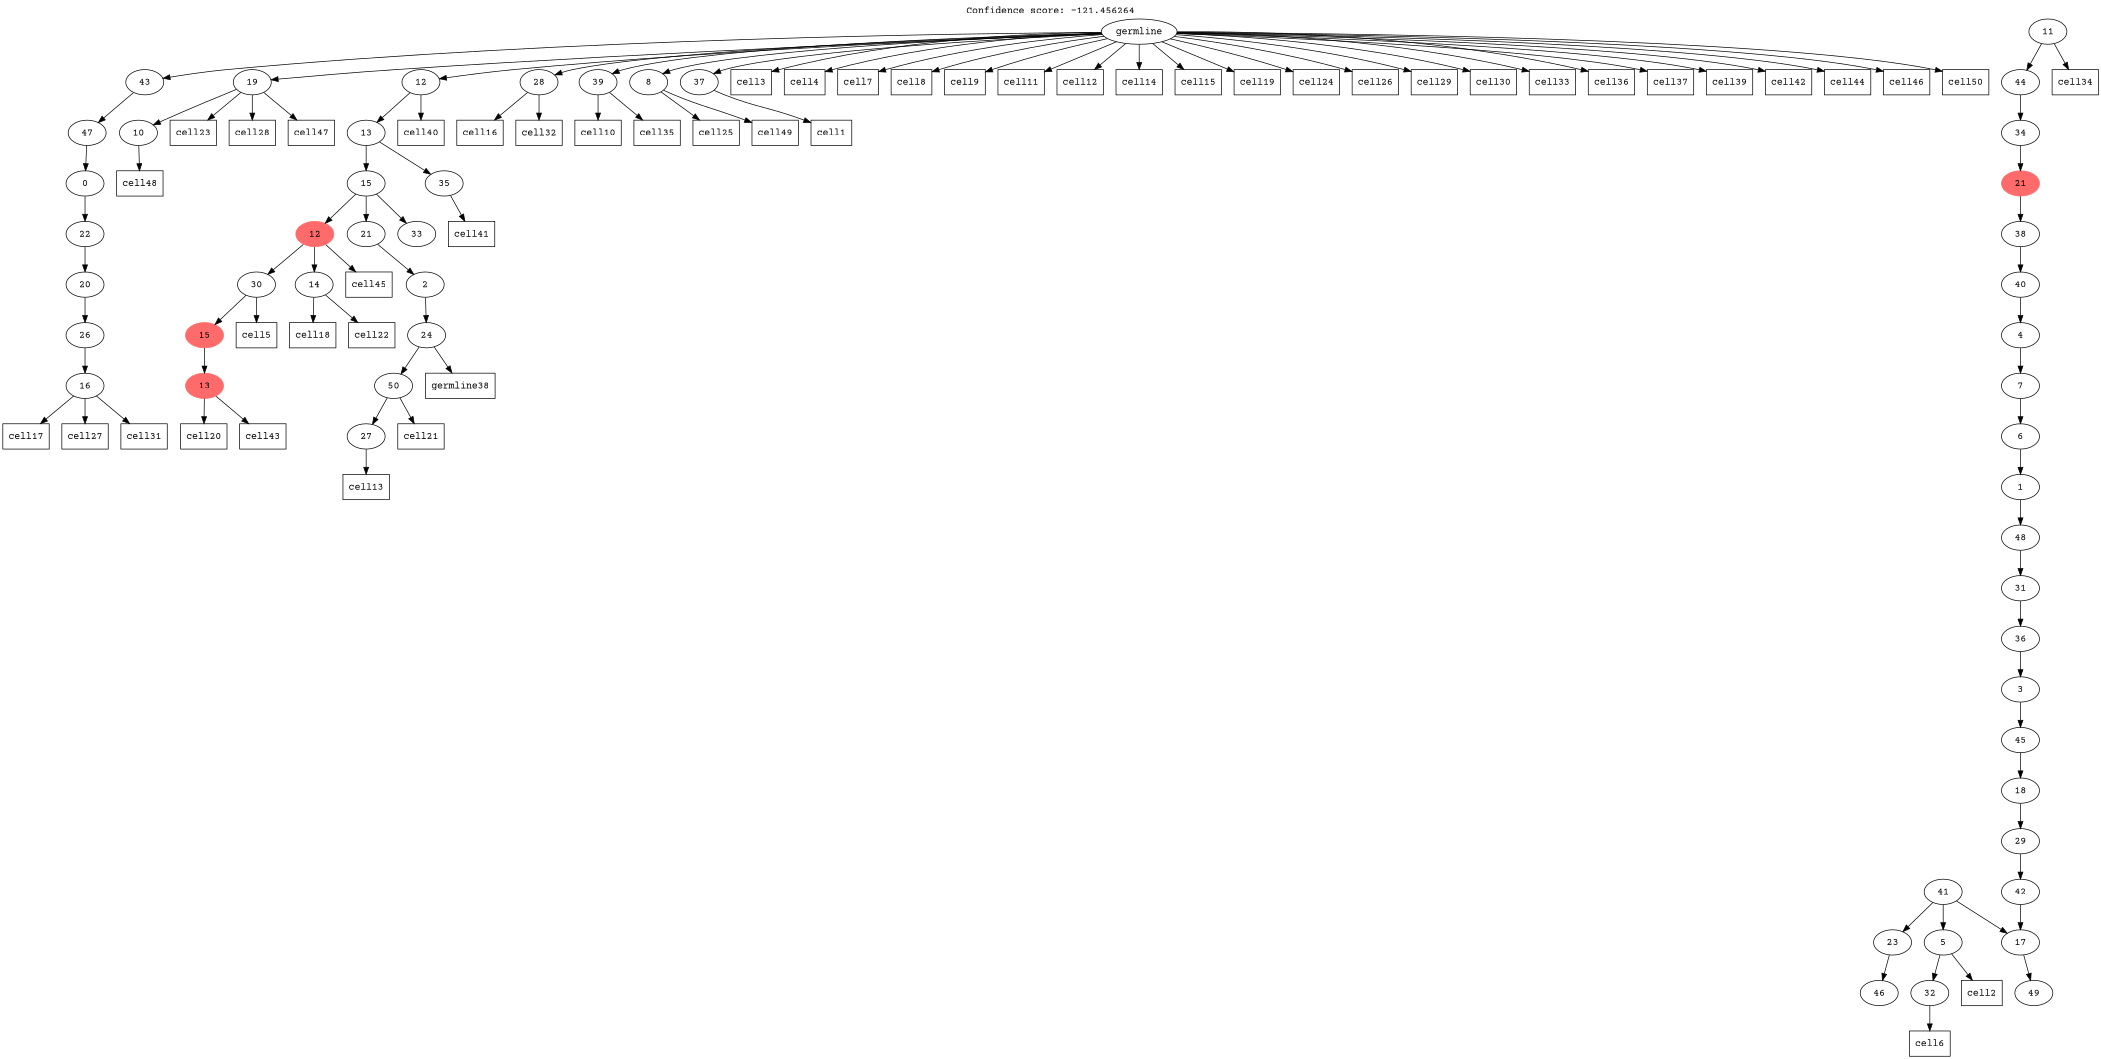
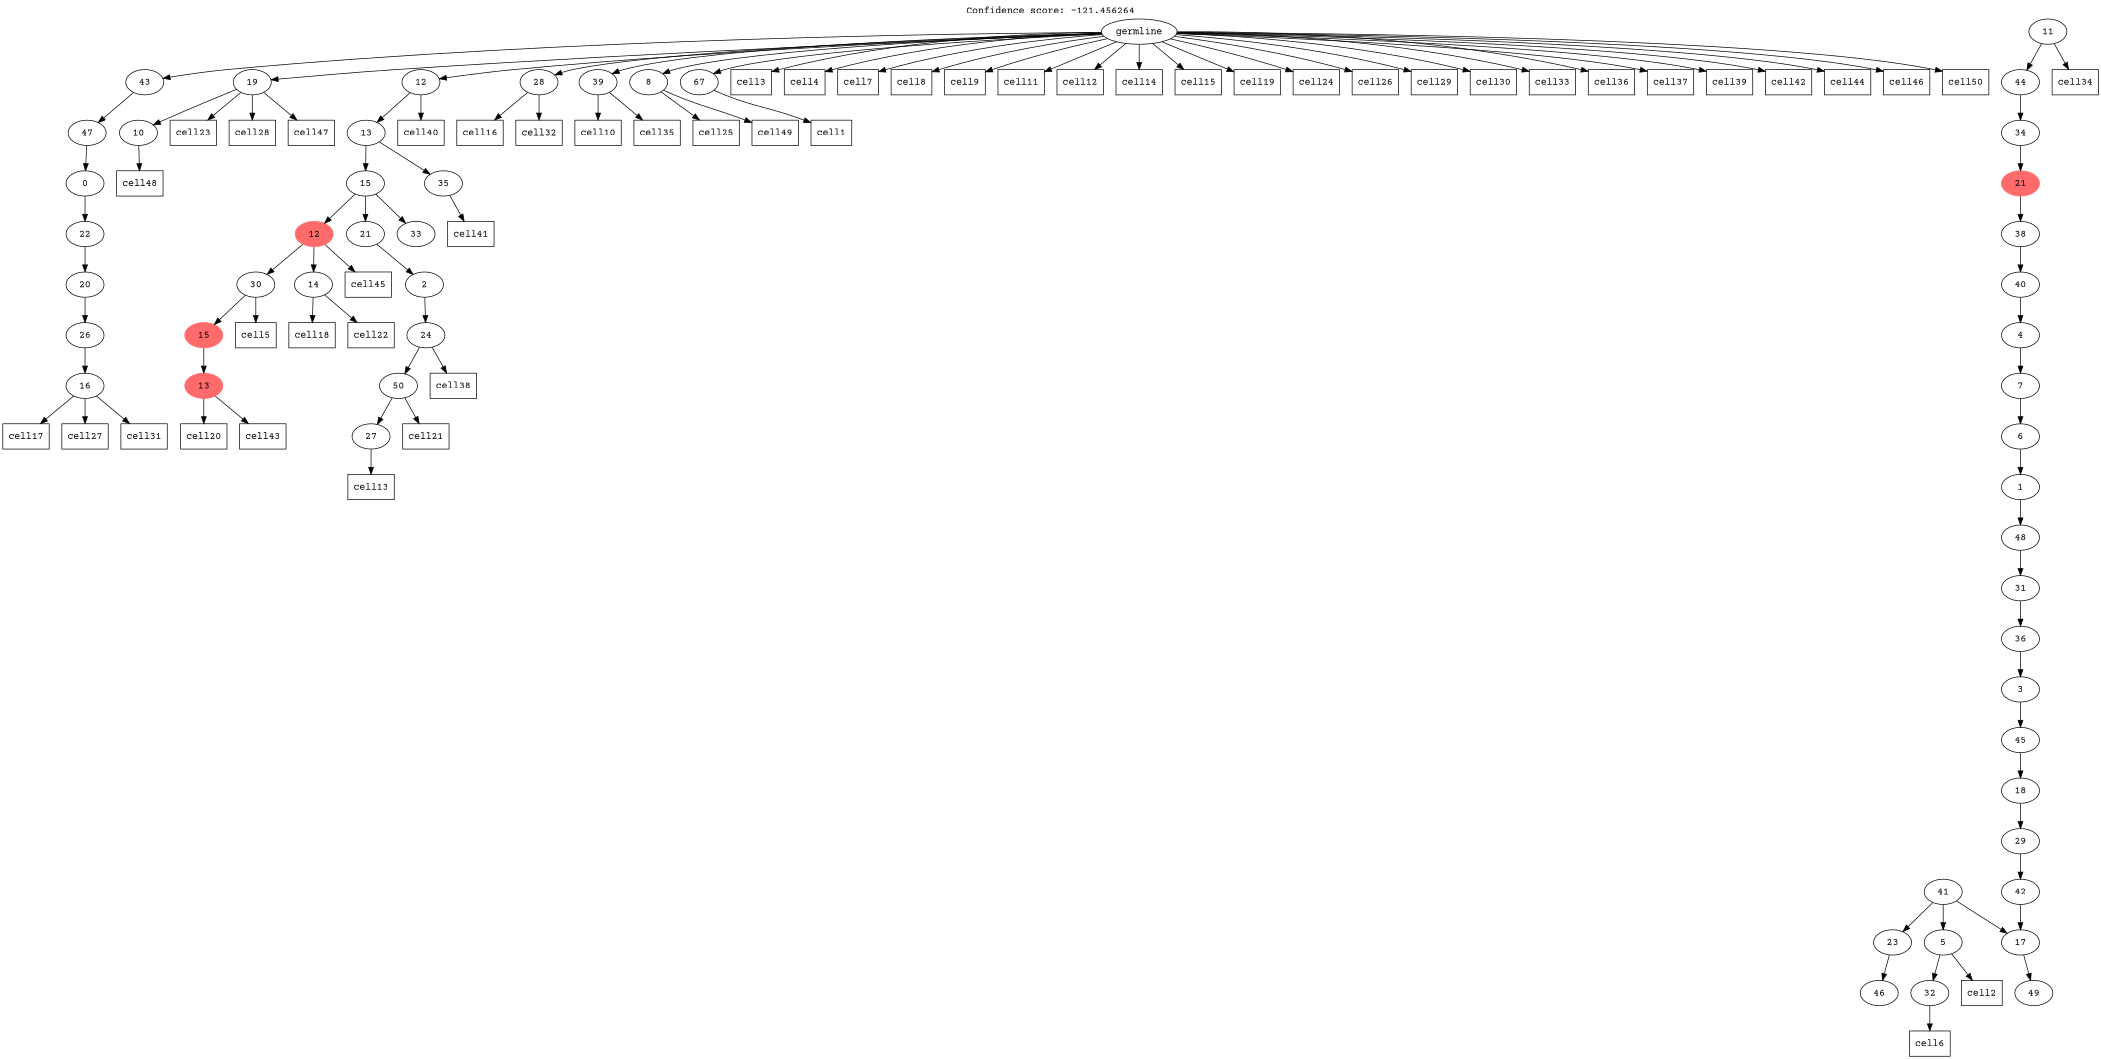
(699, 82) -> (699, 82)
(460, 386) -> (453, 386)
